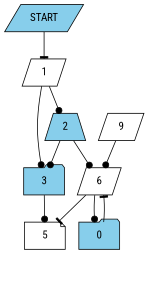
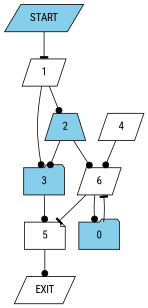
(121, 127) -> (121, 127)
none -> (45, 290)
